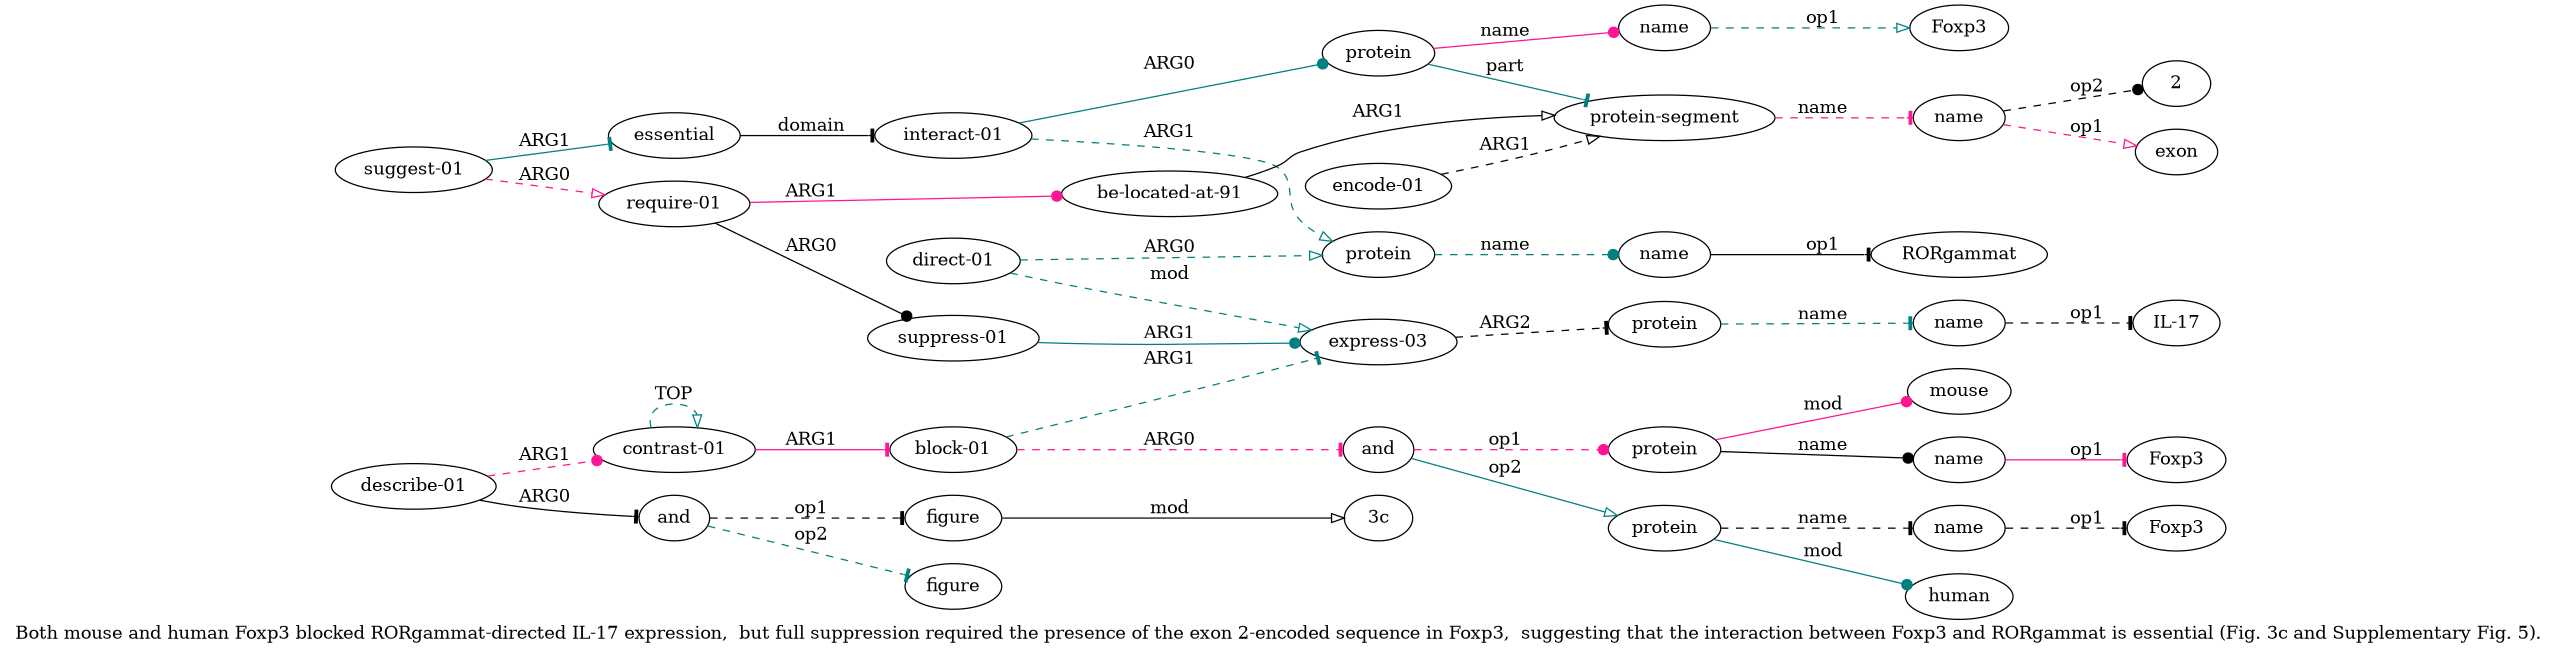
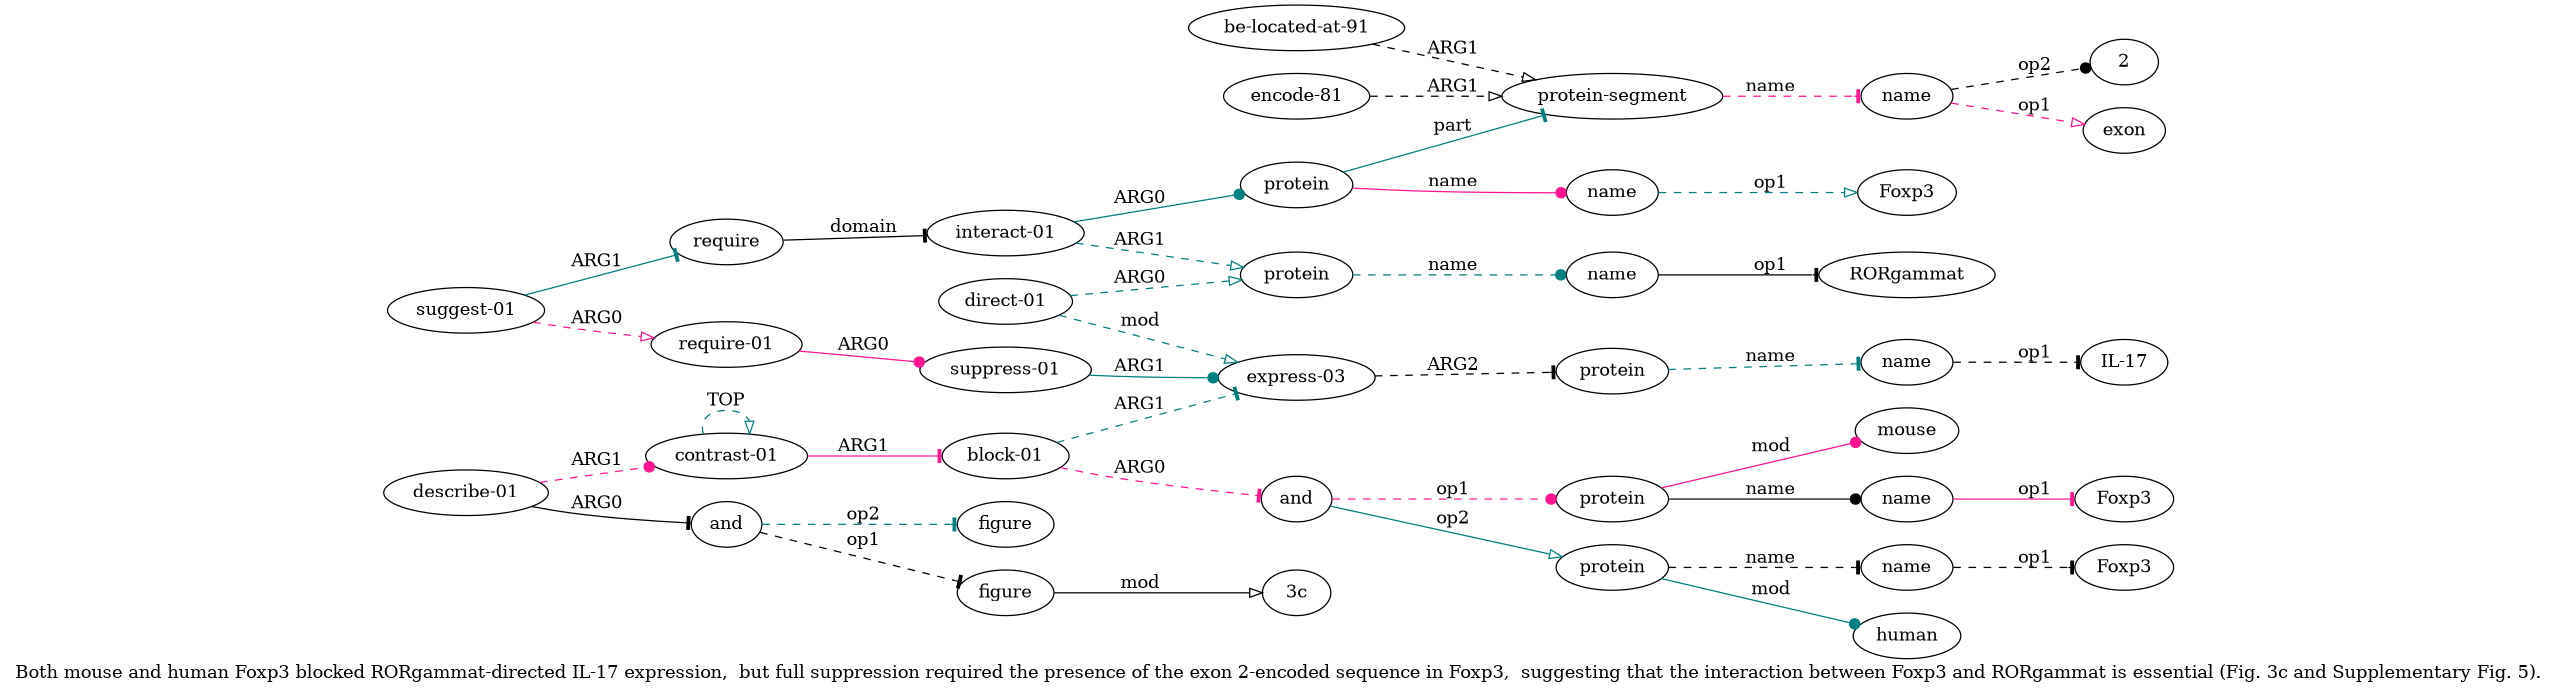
(1390, 130) -> (1448, 61)
(674, 136) -> (727, 242)
(1379, 186) -> (1297, 96)
(901, 199) -> none
(809, 268) -> (857, 356)
